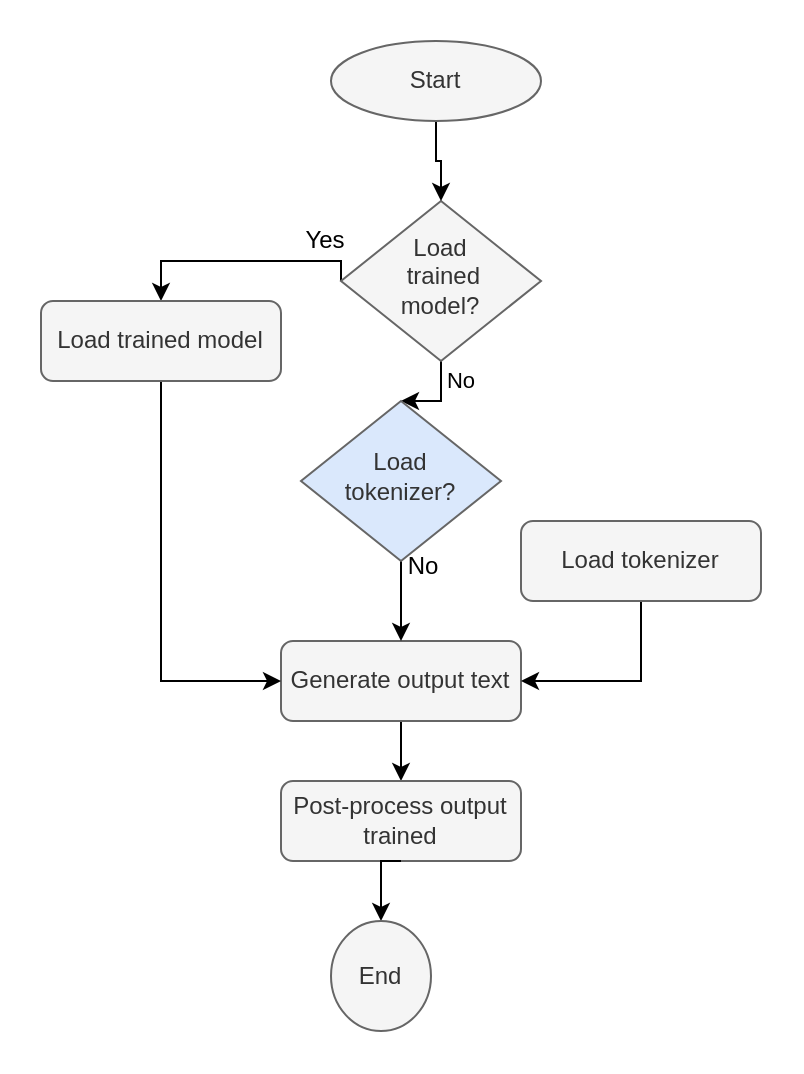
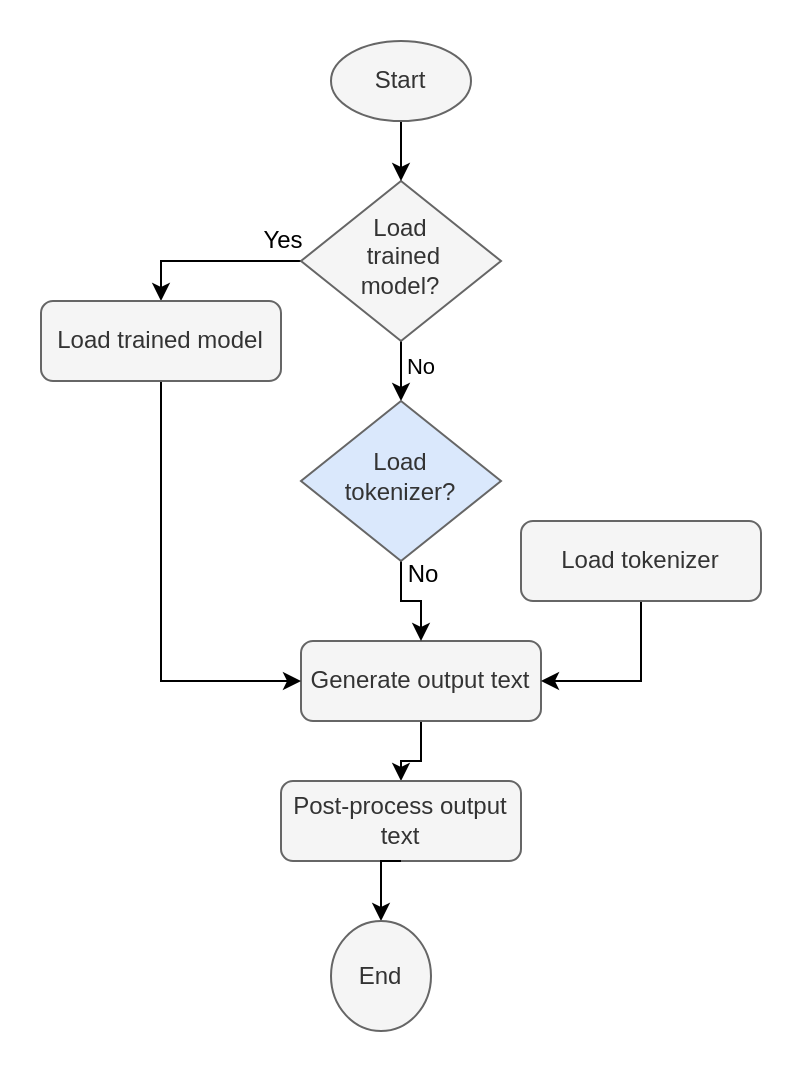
(436, 81) -> (401, 81)
(441, 281) -> (401, 261)
(401, 681) -> (421, 681)
(401, 821) -> (401, 821)
